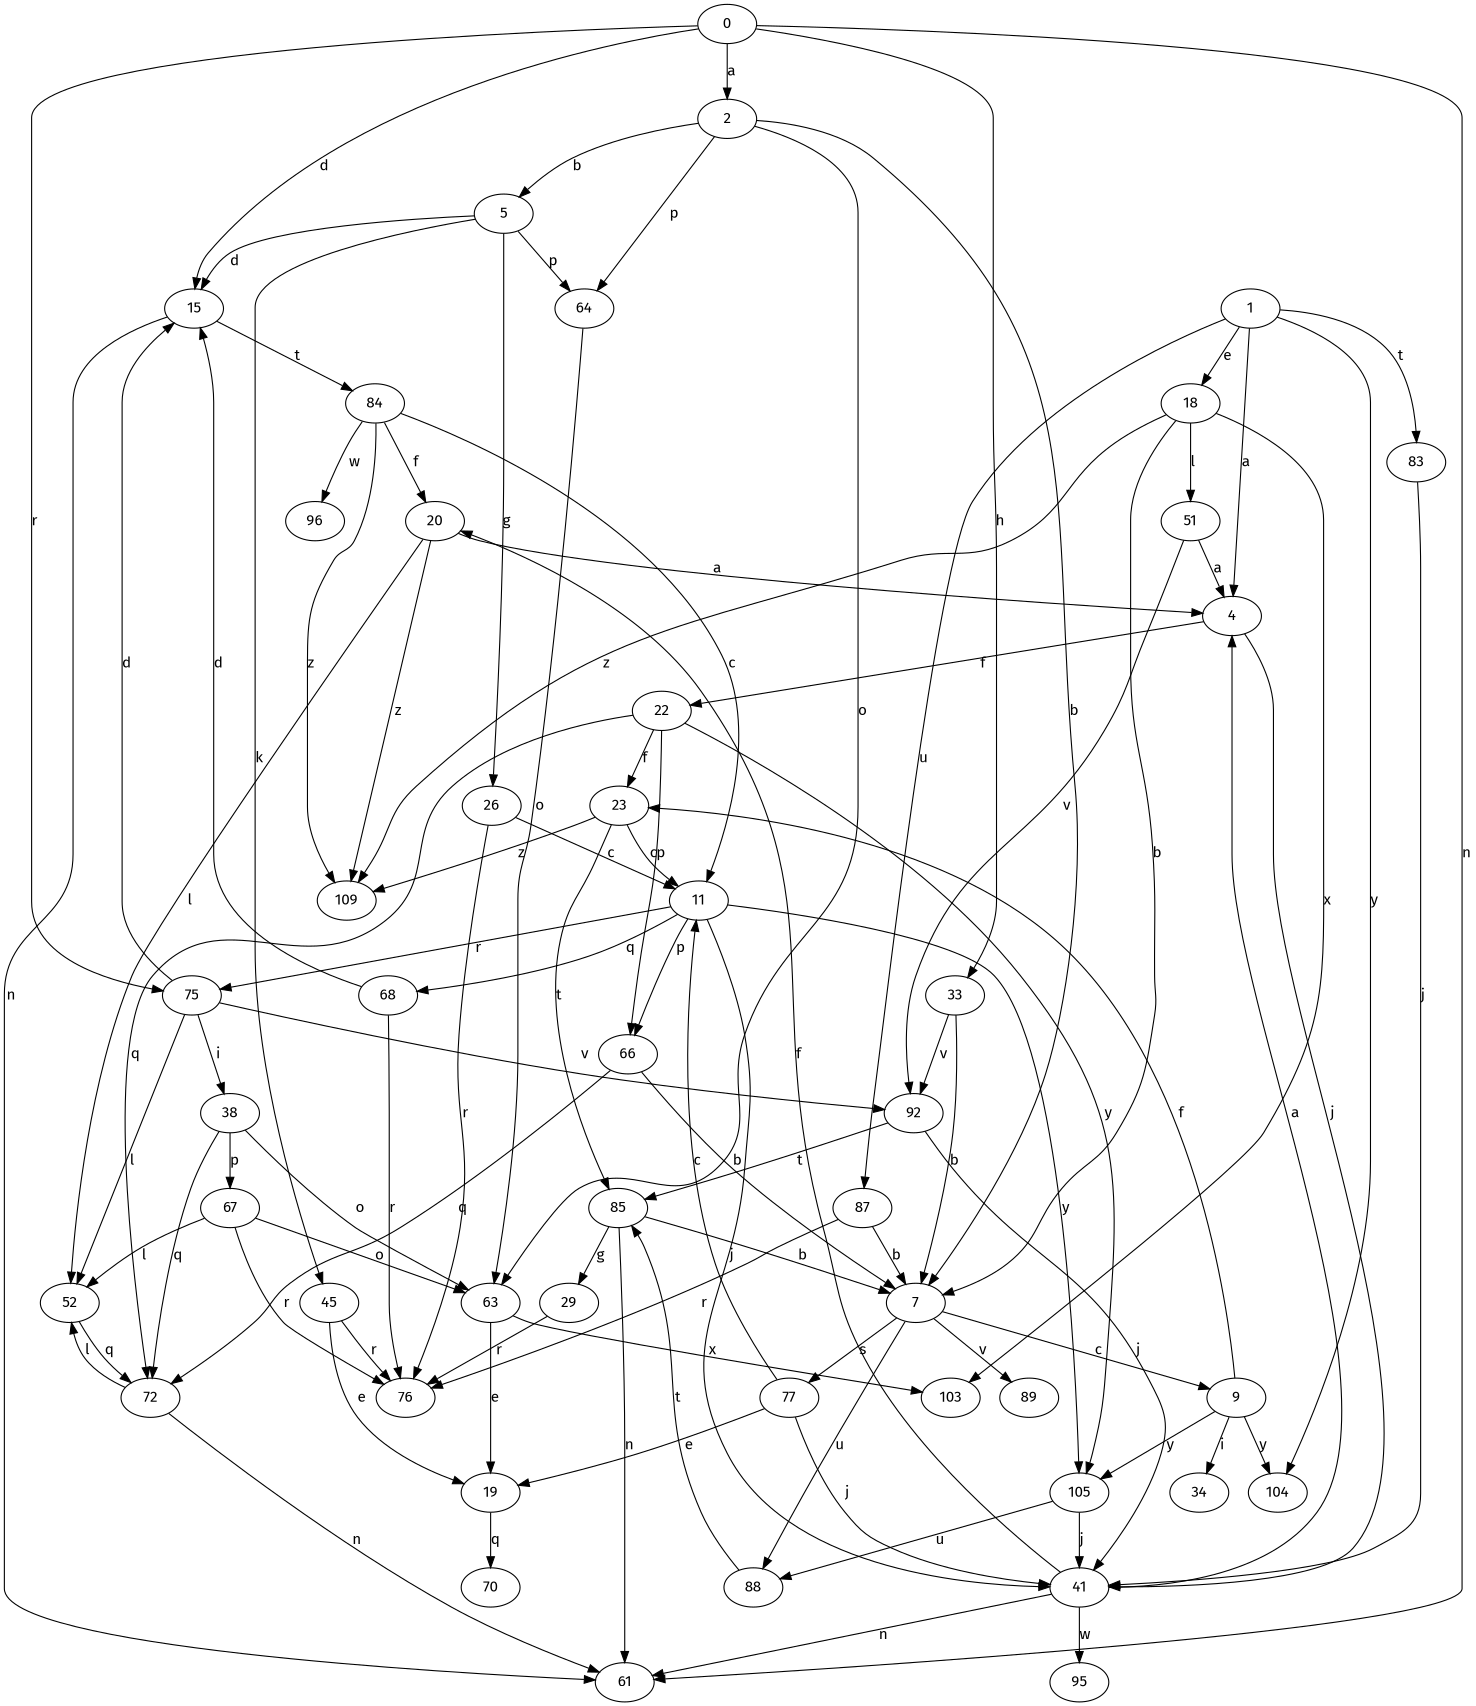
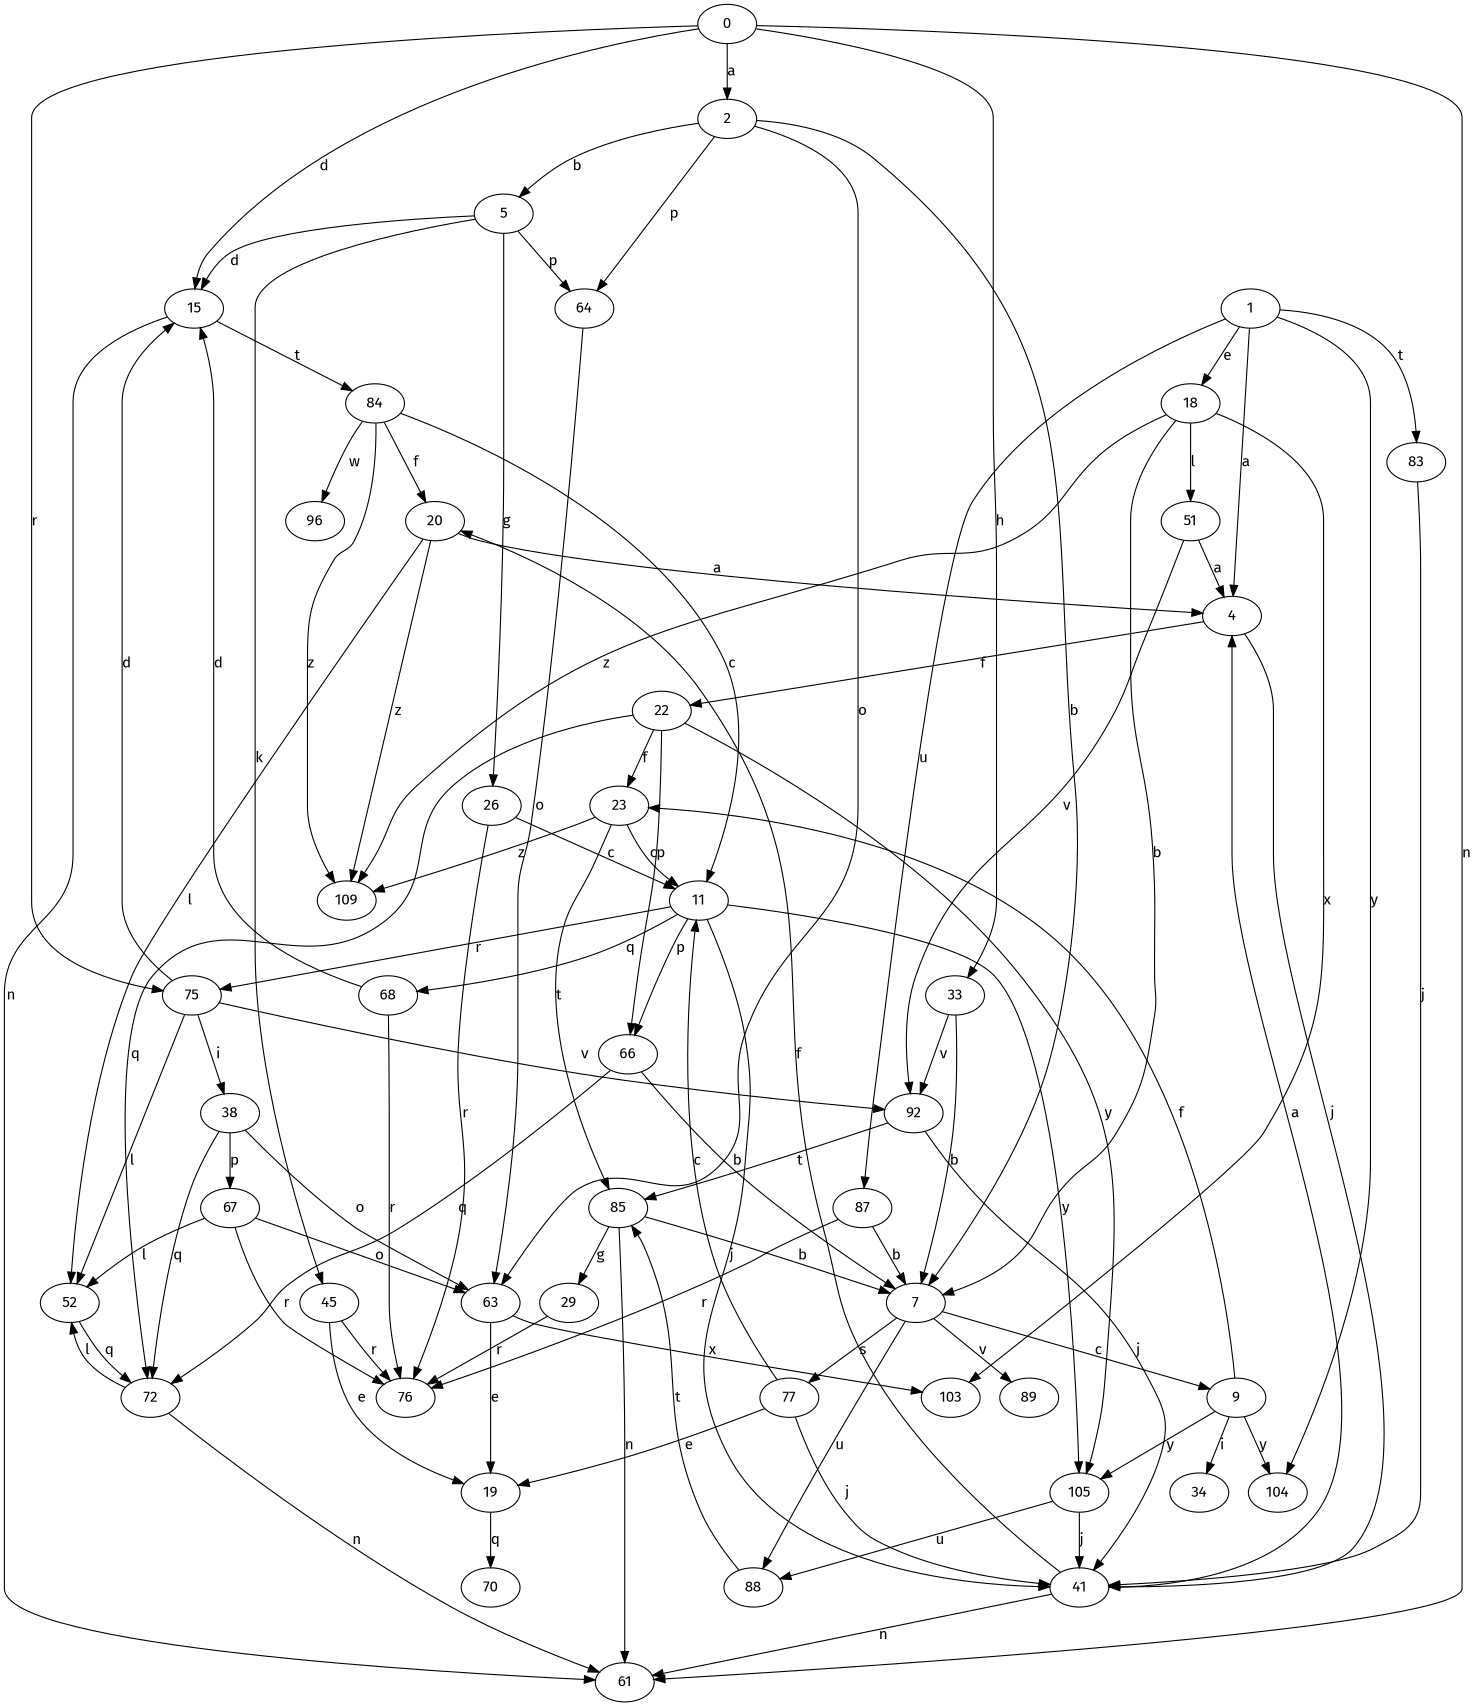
(1079, 1682) -> none
